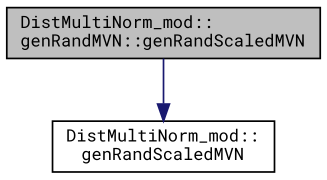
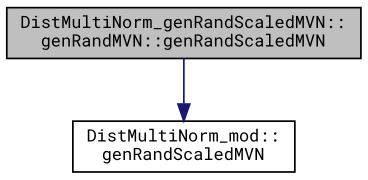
(164, 33) -> (184, 33)
